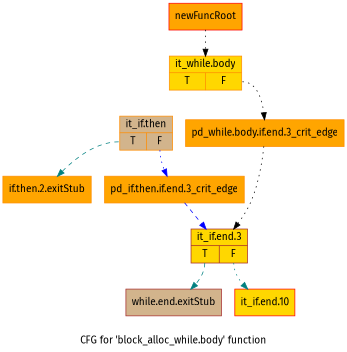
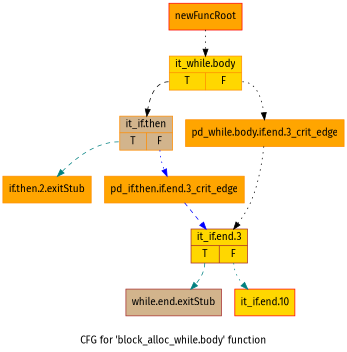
none -> (154, 91)
